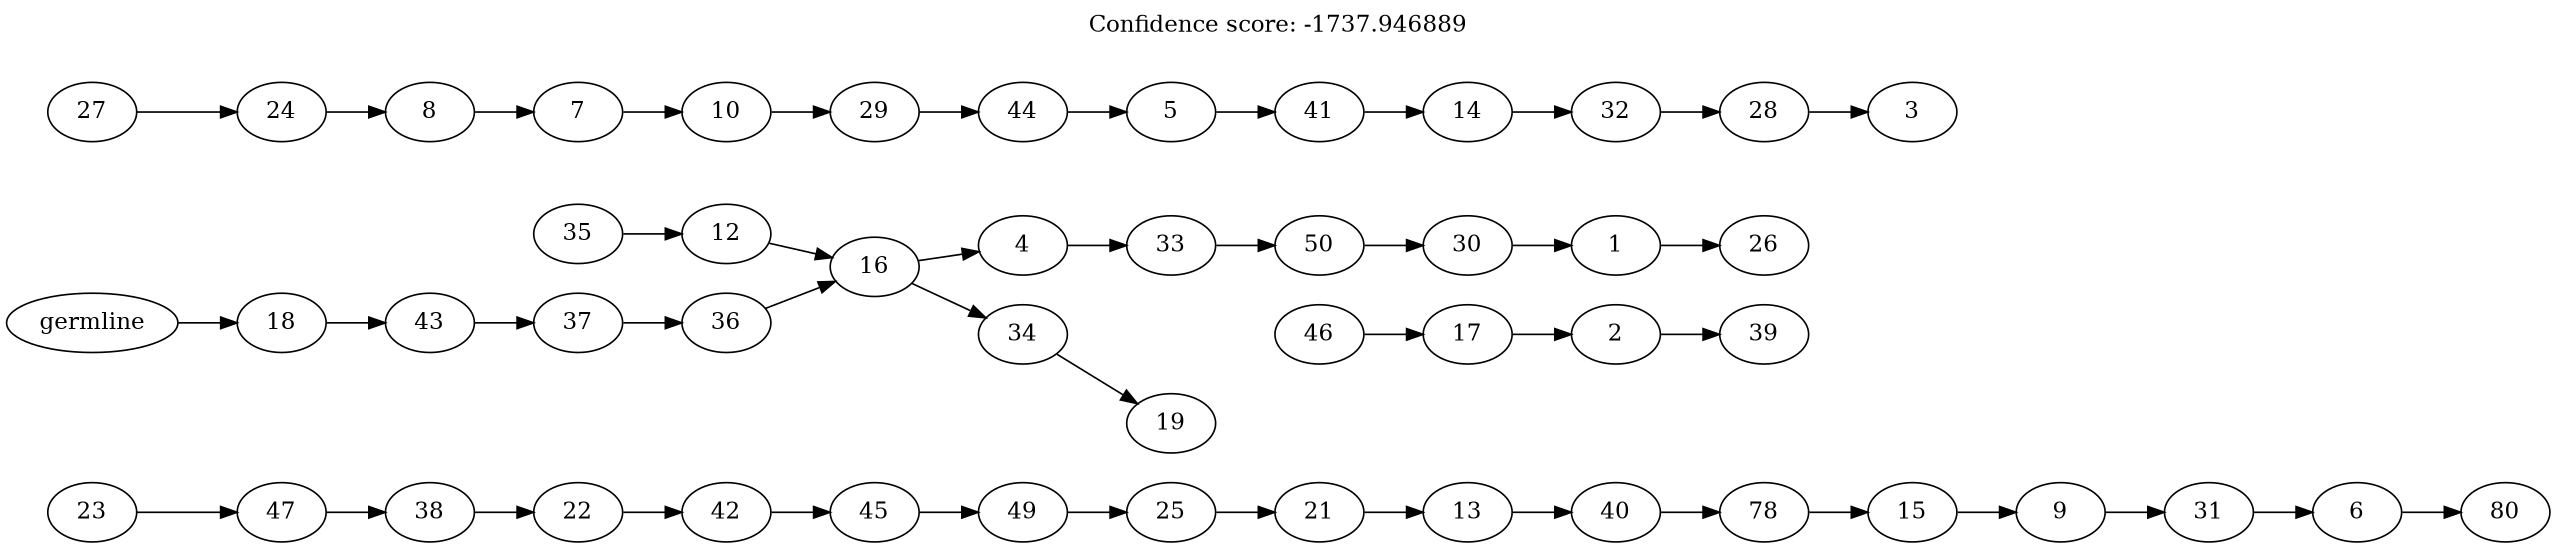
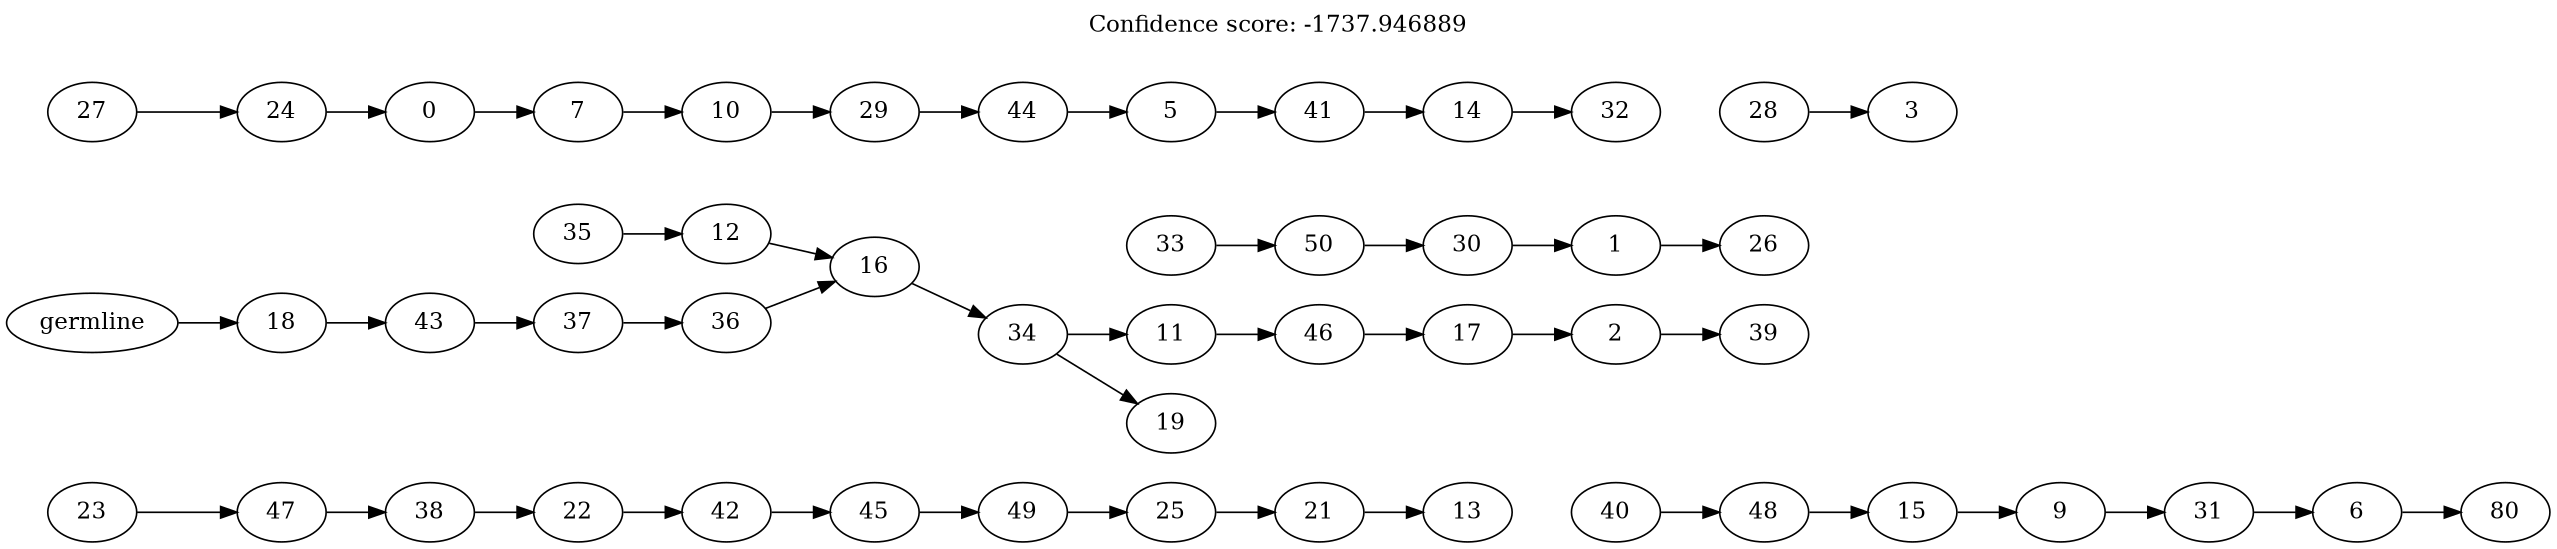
(430, 112) -> (430, 112)
(1682, 112) -> none
(1023, 245) -> none
none -> (1171, 334)
(1534, 512) -> none
(1764, 512) -> (1764, 512)
